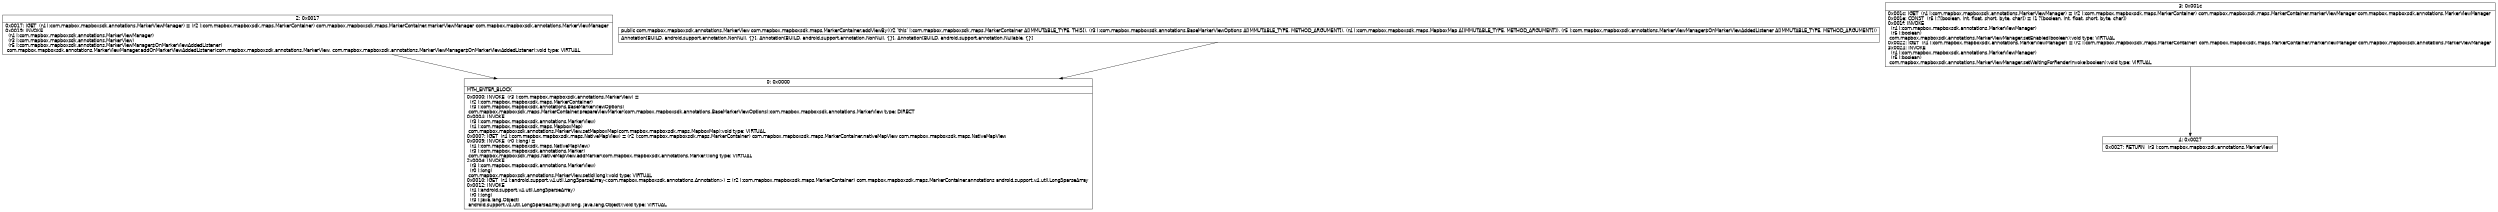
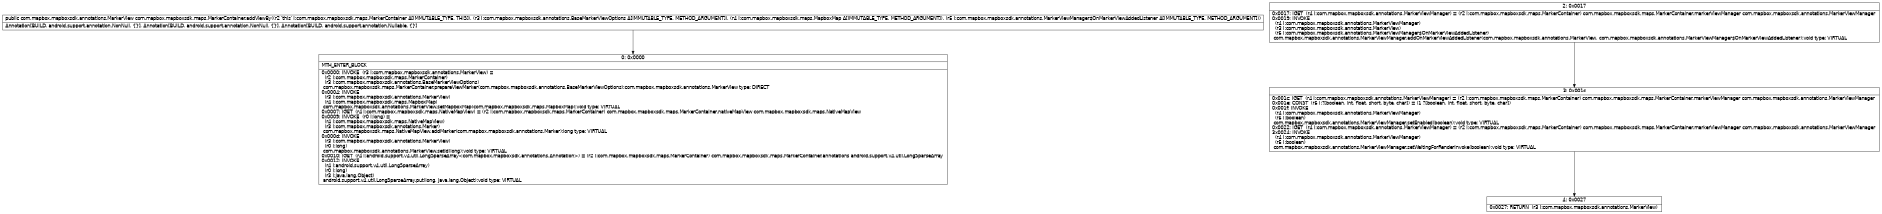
(443, 66) -> (1574, 63)
(487, 161) -> (342, 137)
